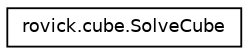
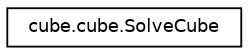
(124, 27) -> (124, 27)
